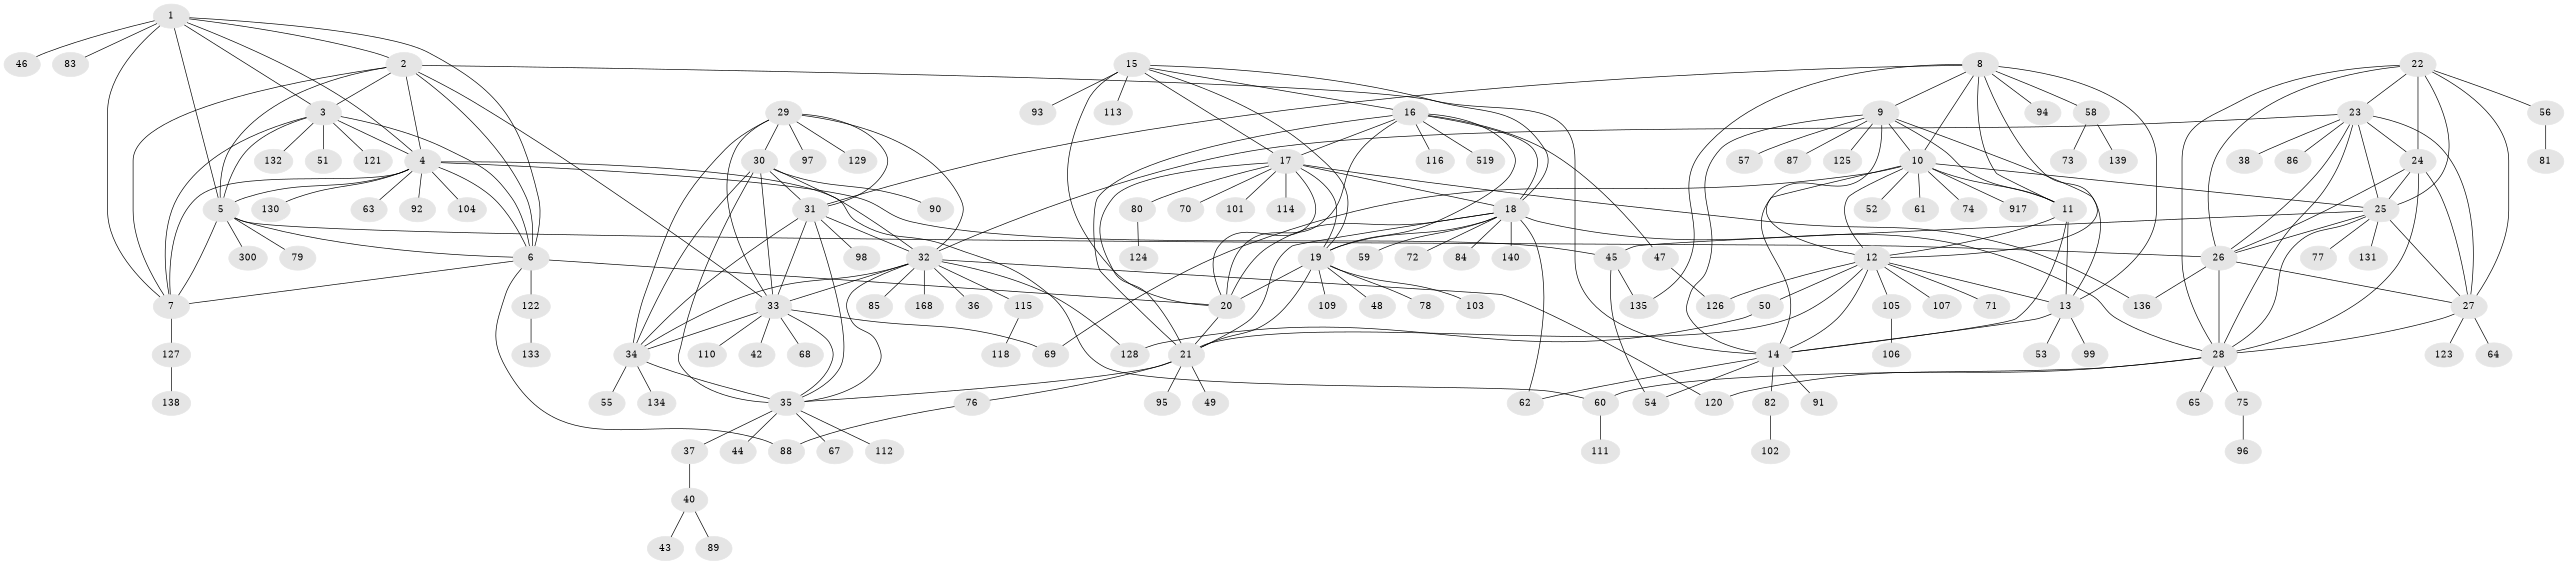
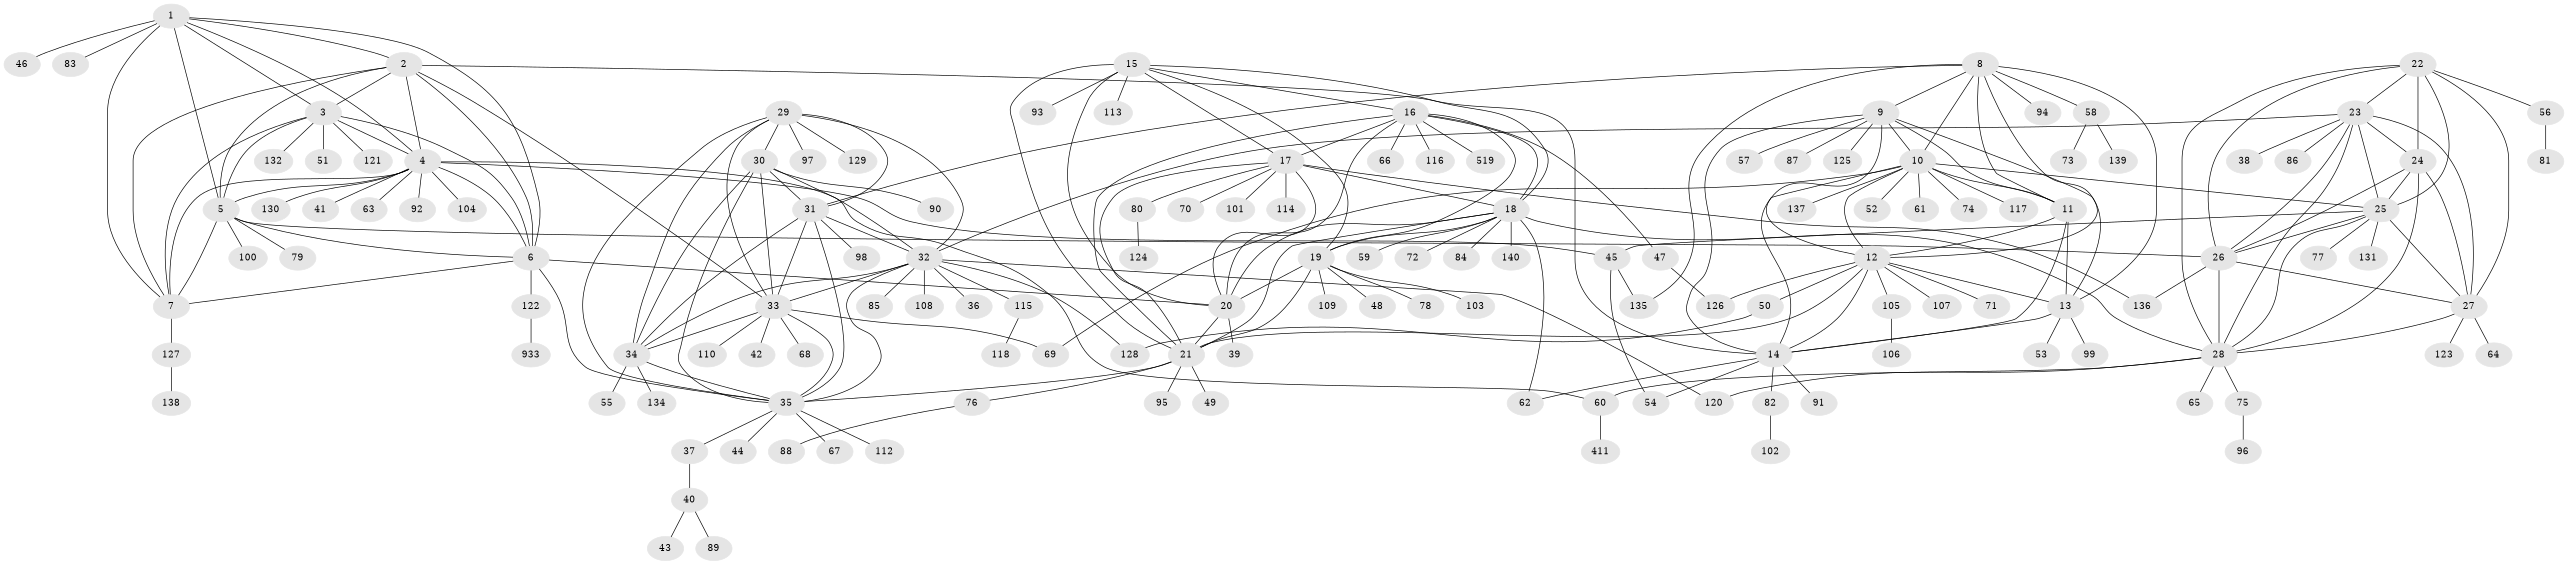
none -> (1385, 161)
none -> (1034, 196)
(1334, 199) -> none
none -> (321, 210)
none -> (1797, 210)
(2019, 210) -> (2019, 210)
(248, 258) -> (248, 258)
none -> (586, 284)
(924, 307) -> (924, 307)
(531, 355) -> (531, 355)
none -> (1235, 355)
(575, 425) -> (614, 377)
(1601, 452) -> (1601, 452)
